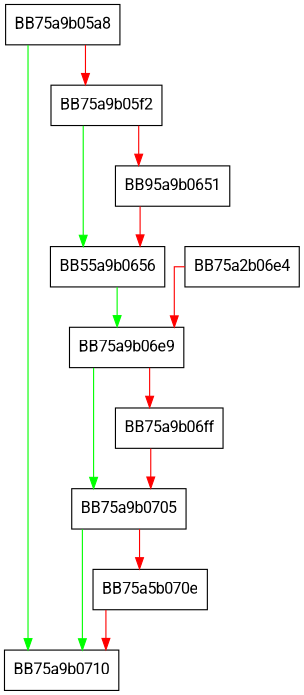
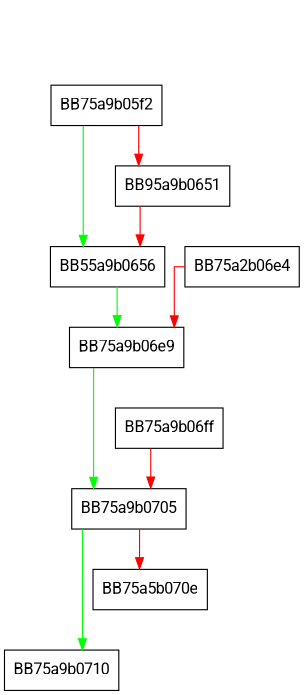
(63, 25) -> none
(150, 382) -> none
(106, 624) -> none
